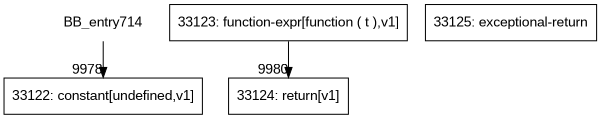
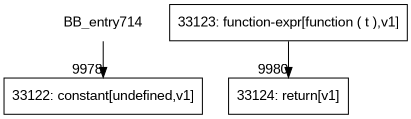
(511, 23) -> none
